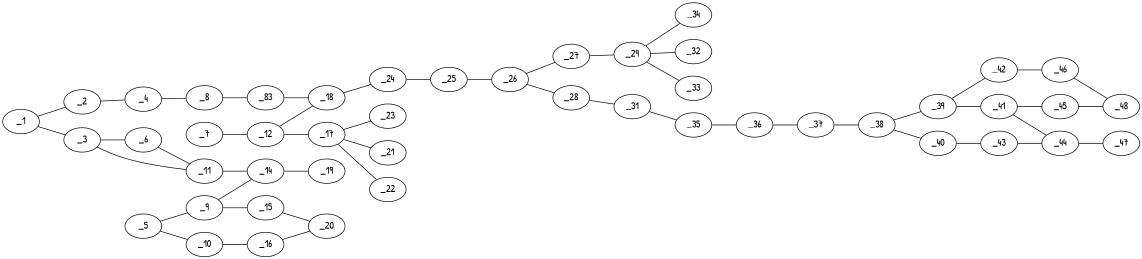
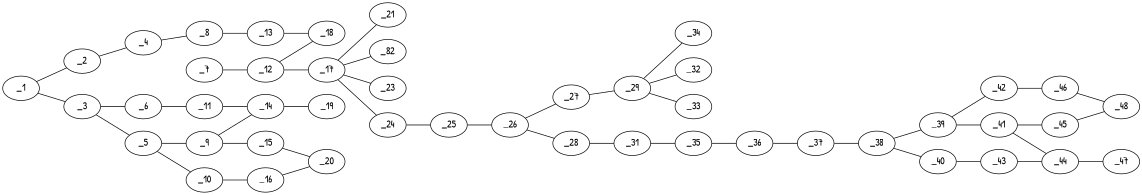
(357, 89) -> (357, 98)
(266, 98) -> (266, 33)
(141, 162) -> (113, 125)
(388, 189) -> (388, 52)
